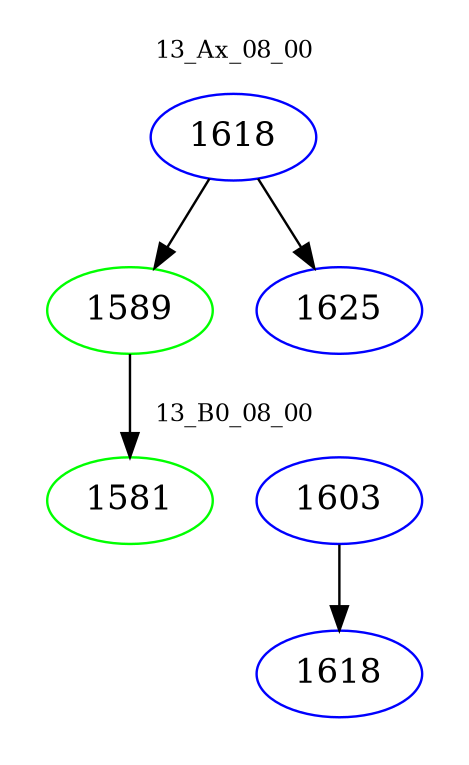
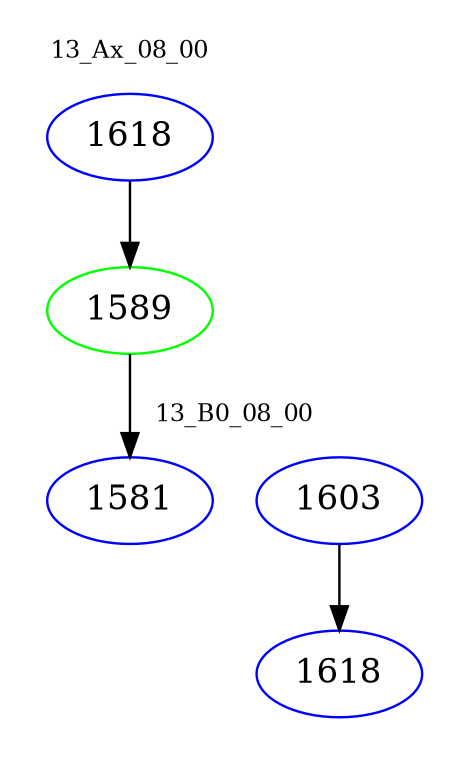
(339, 310) -> none
(130, 501) -> (130, 501)
